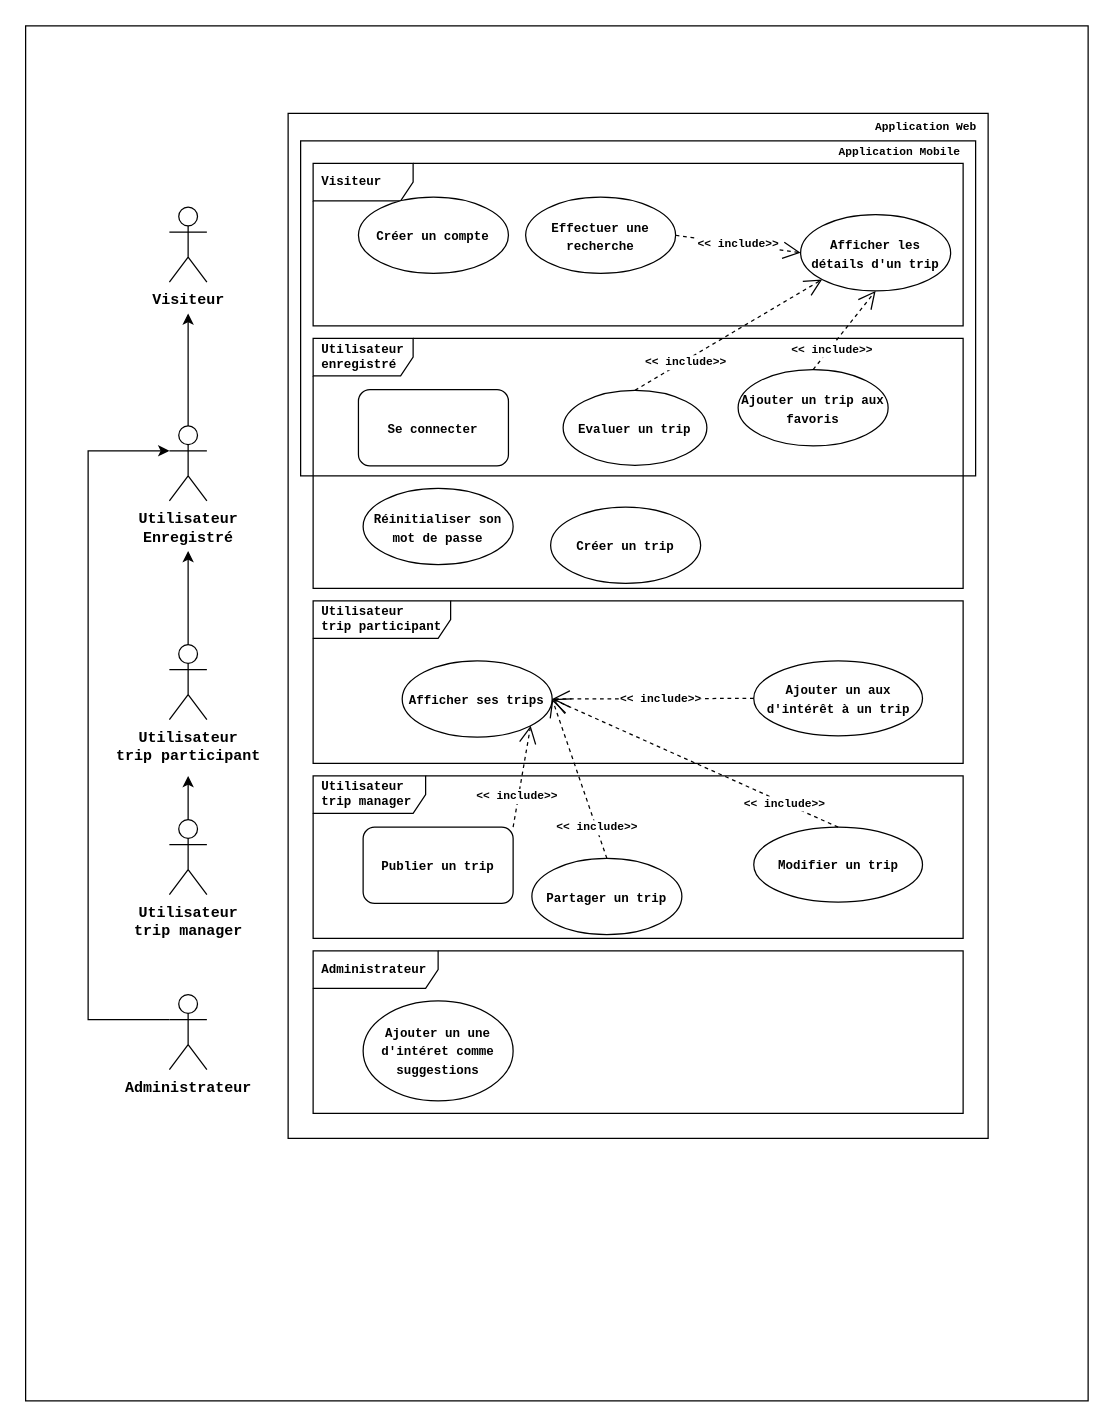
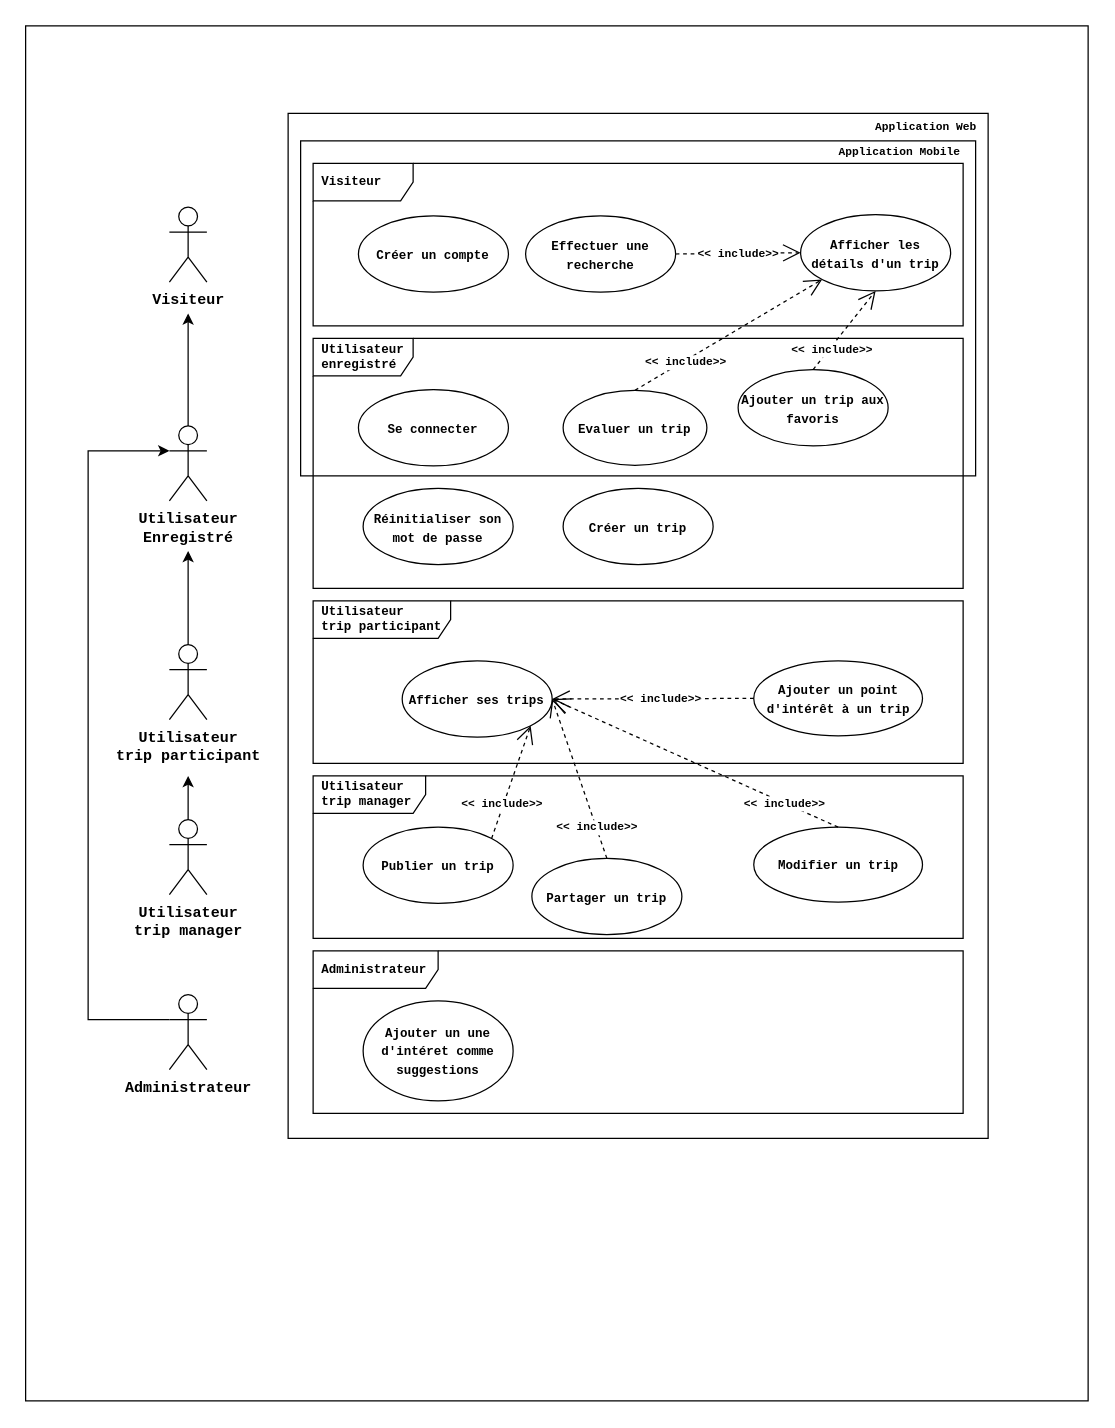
(433, 235) -> (433, 254)
(601, 235) -> (601, 254)
(433, 428) -> (433, 428)
(626, 545) -> (638, 526)
(839, 698) -> (839, 698)
(438, 865) -> (438, 865)
